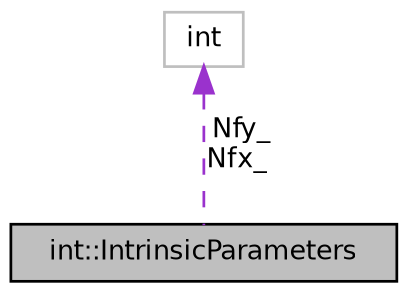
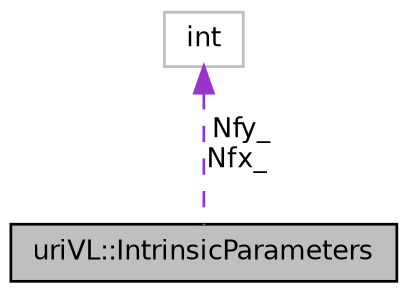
(204, 253) -> (204, 253)
